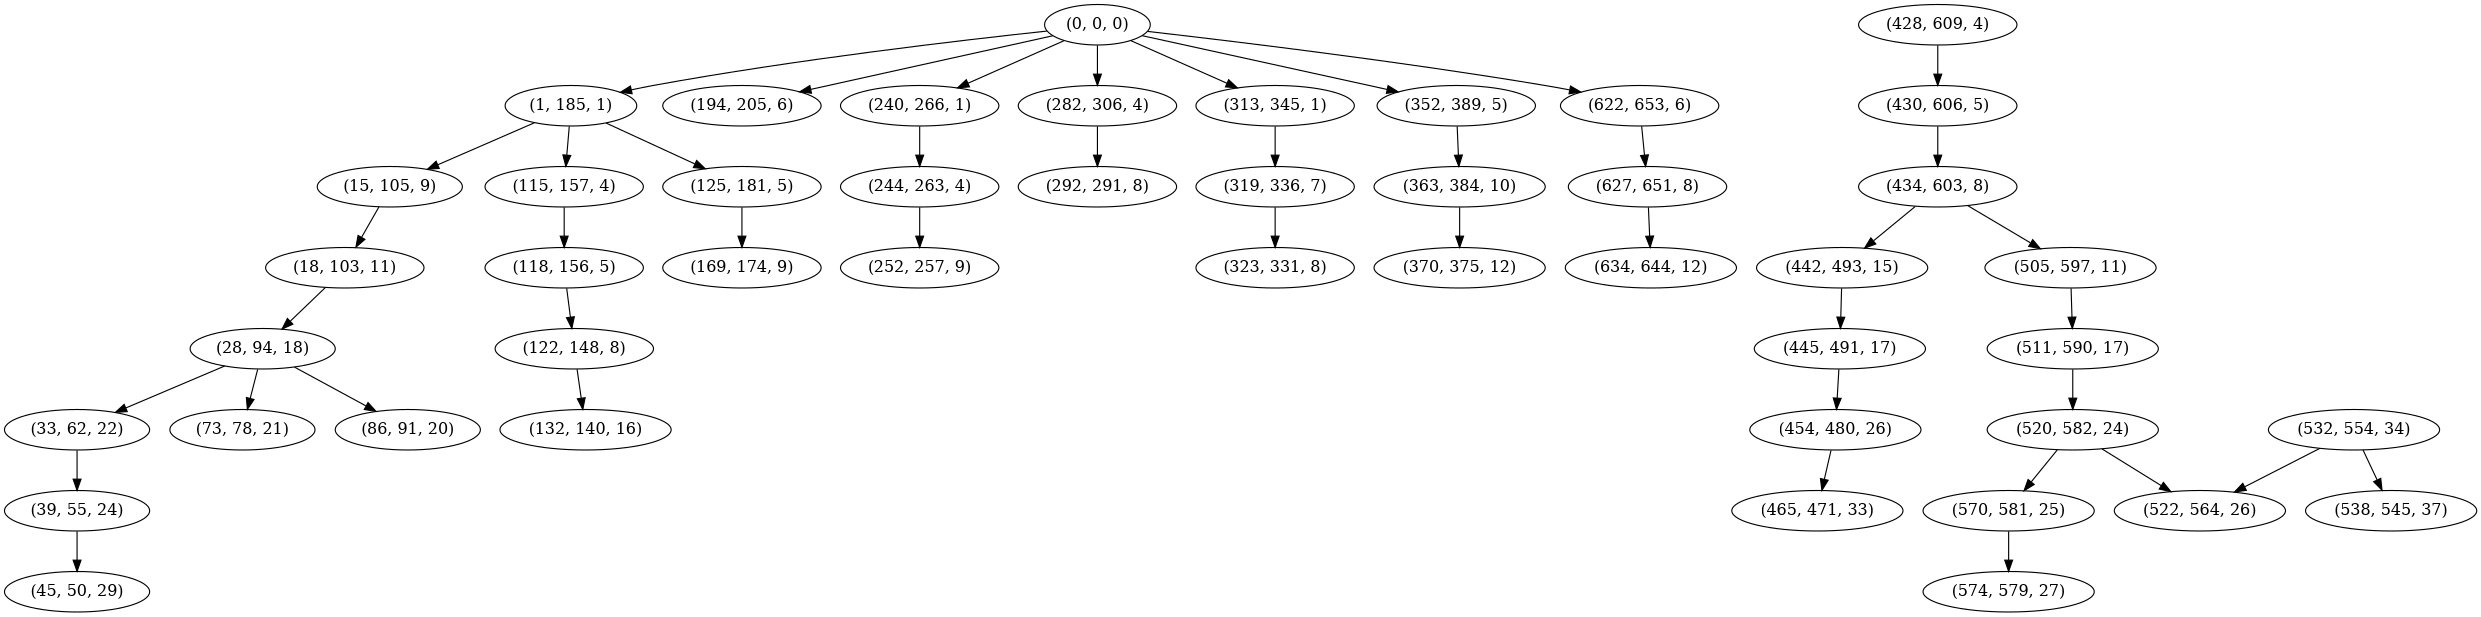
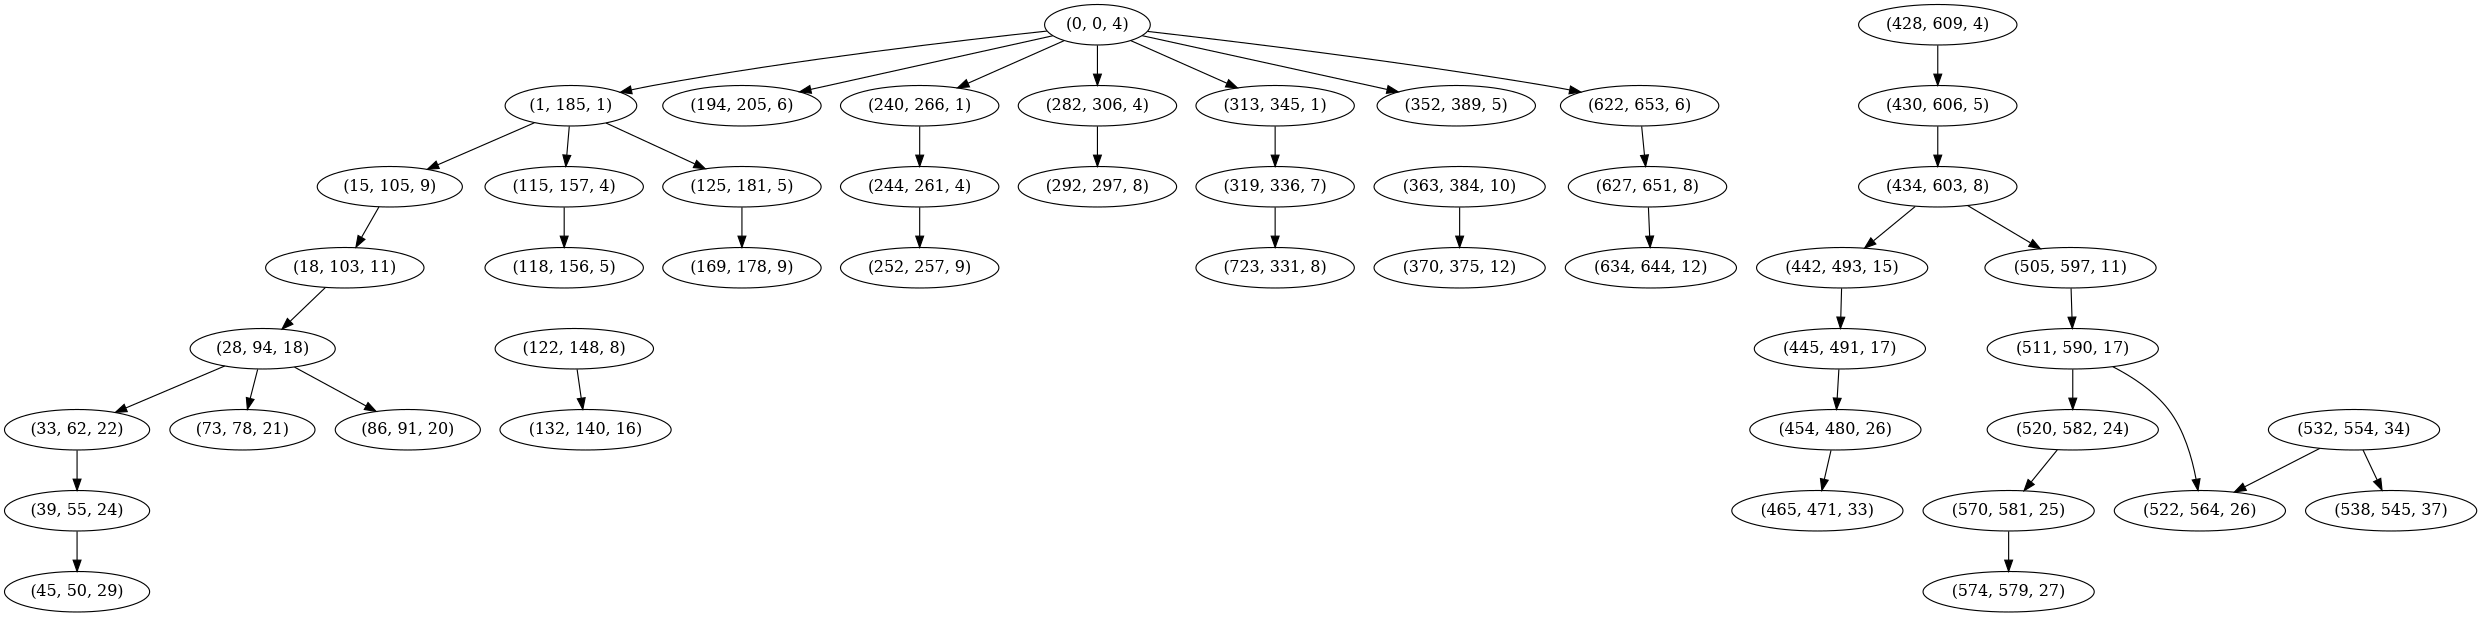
(1097, 25) -> (1097, 25)
(1458, 141) -> none
(920, 187) -> (920, 187)
(1097, 187) -> (1097, 187)
(742, 268) -> (742, 268)
(1275, 268) -> (1275, 268)
(569, 303) -> none
(2132, 467) -> (2170, 412)
